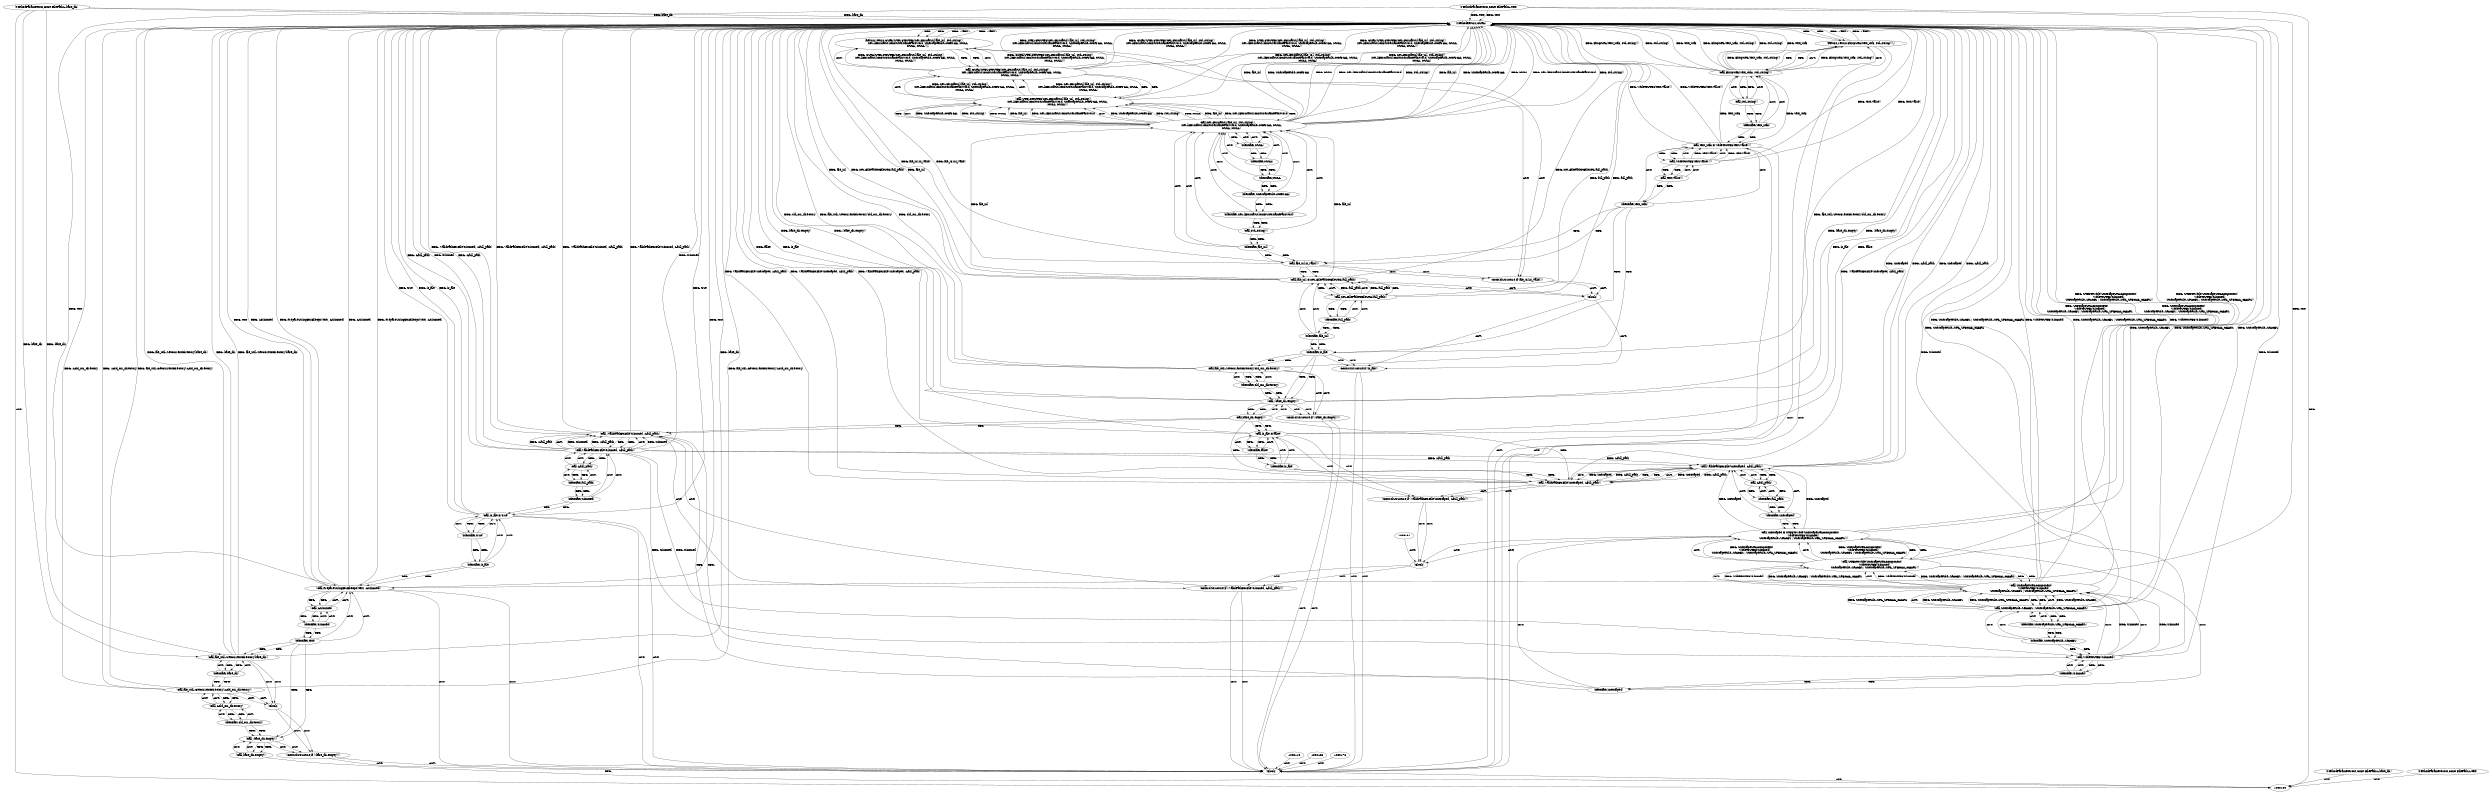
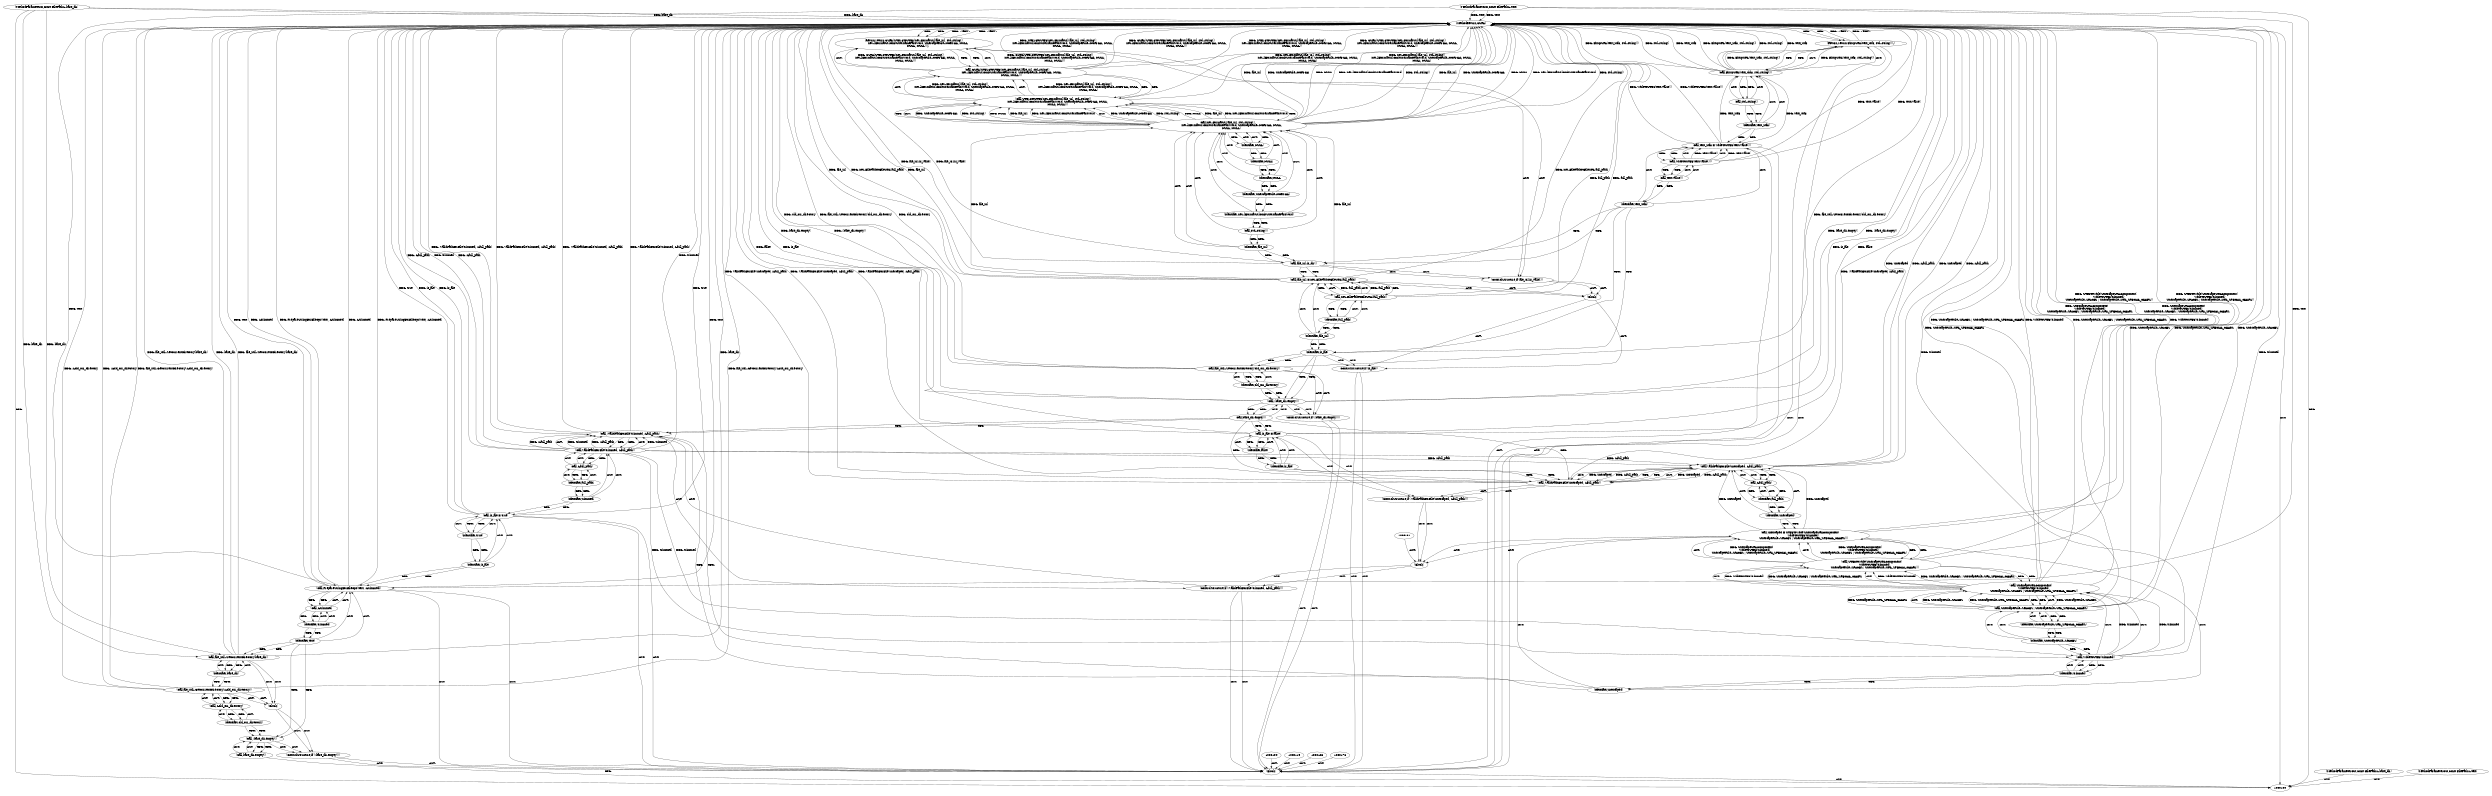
none -> (2285, 52)
(1304, 264) -> (1304, 264)
(19, 410) -> (19, 410)
none -> (1271, 755)
